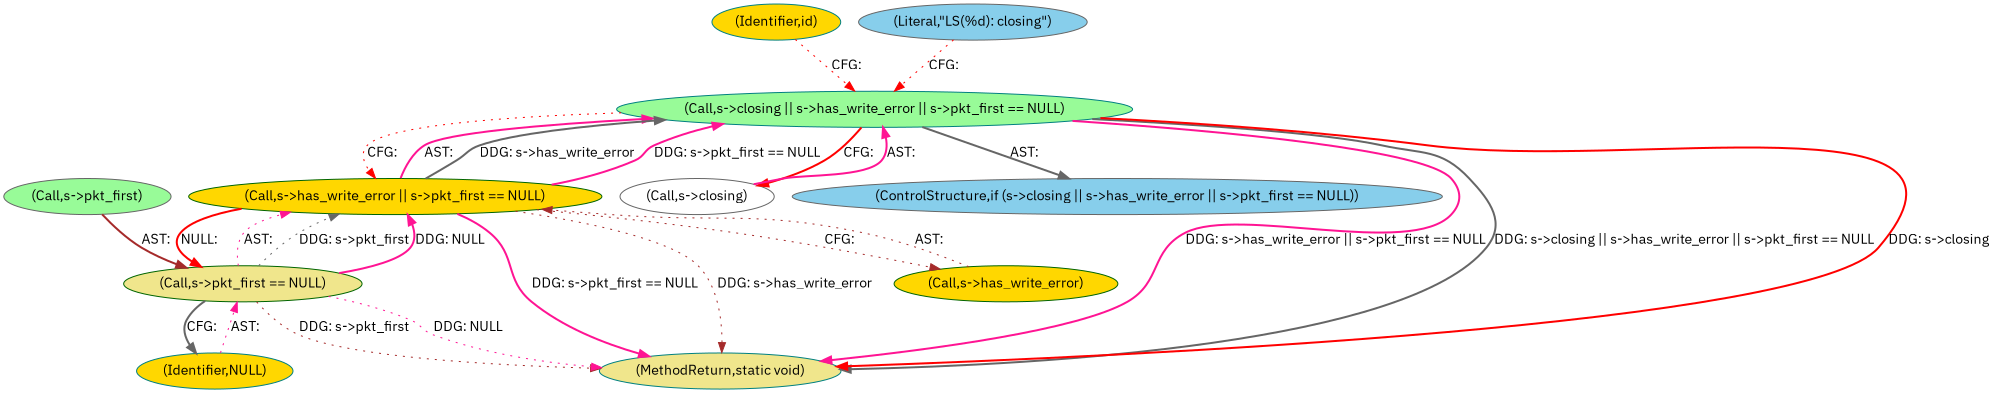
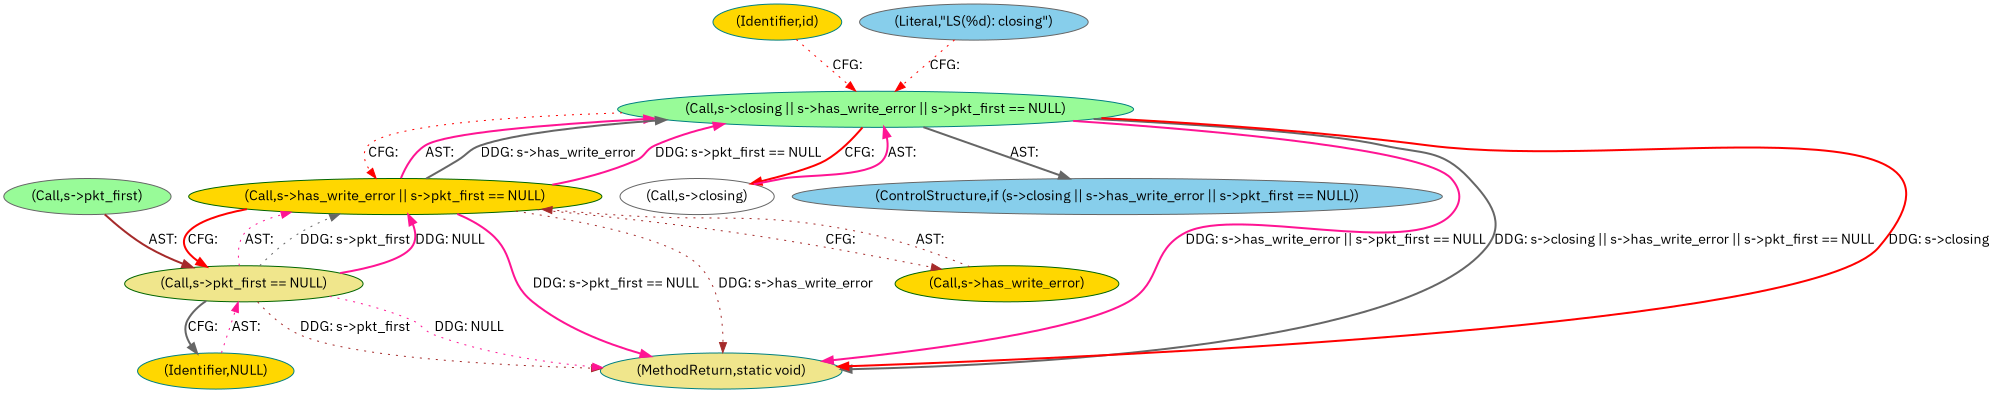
(201, 240) -> (205, 240)
